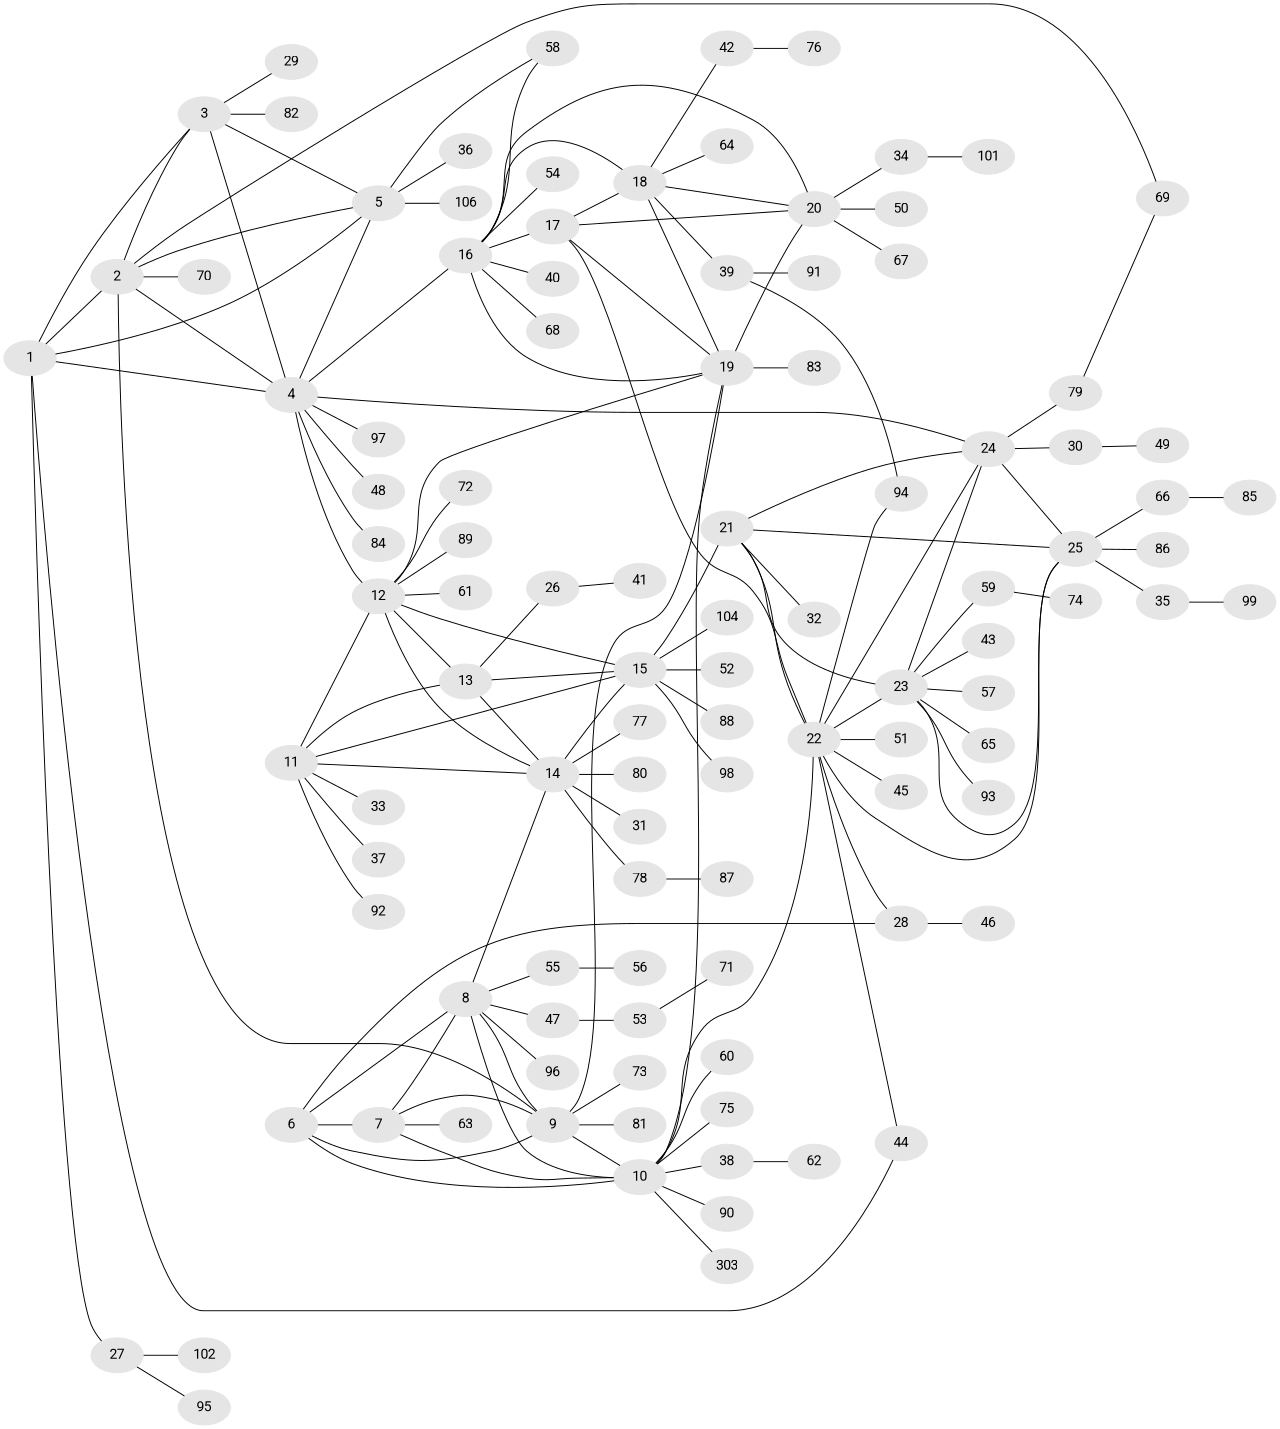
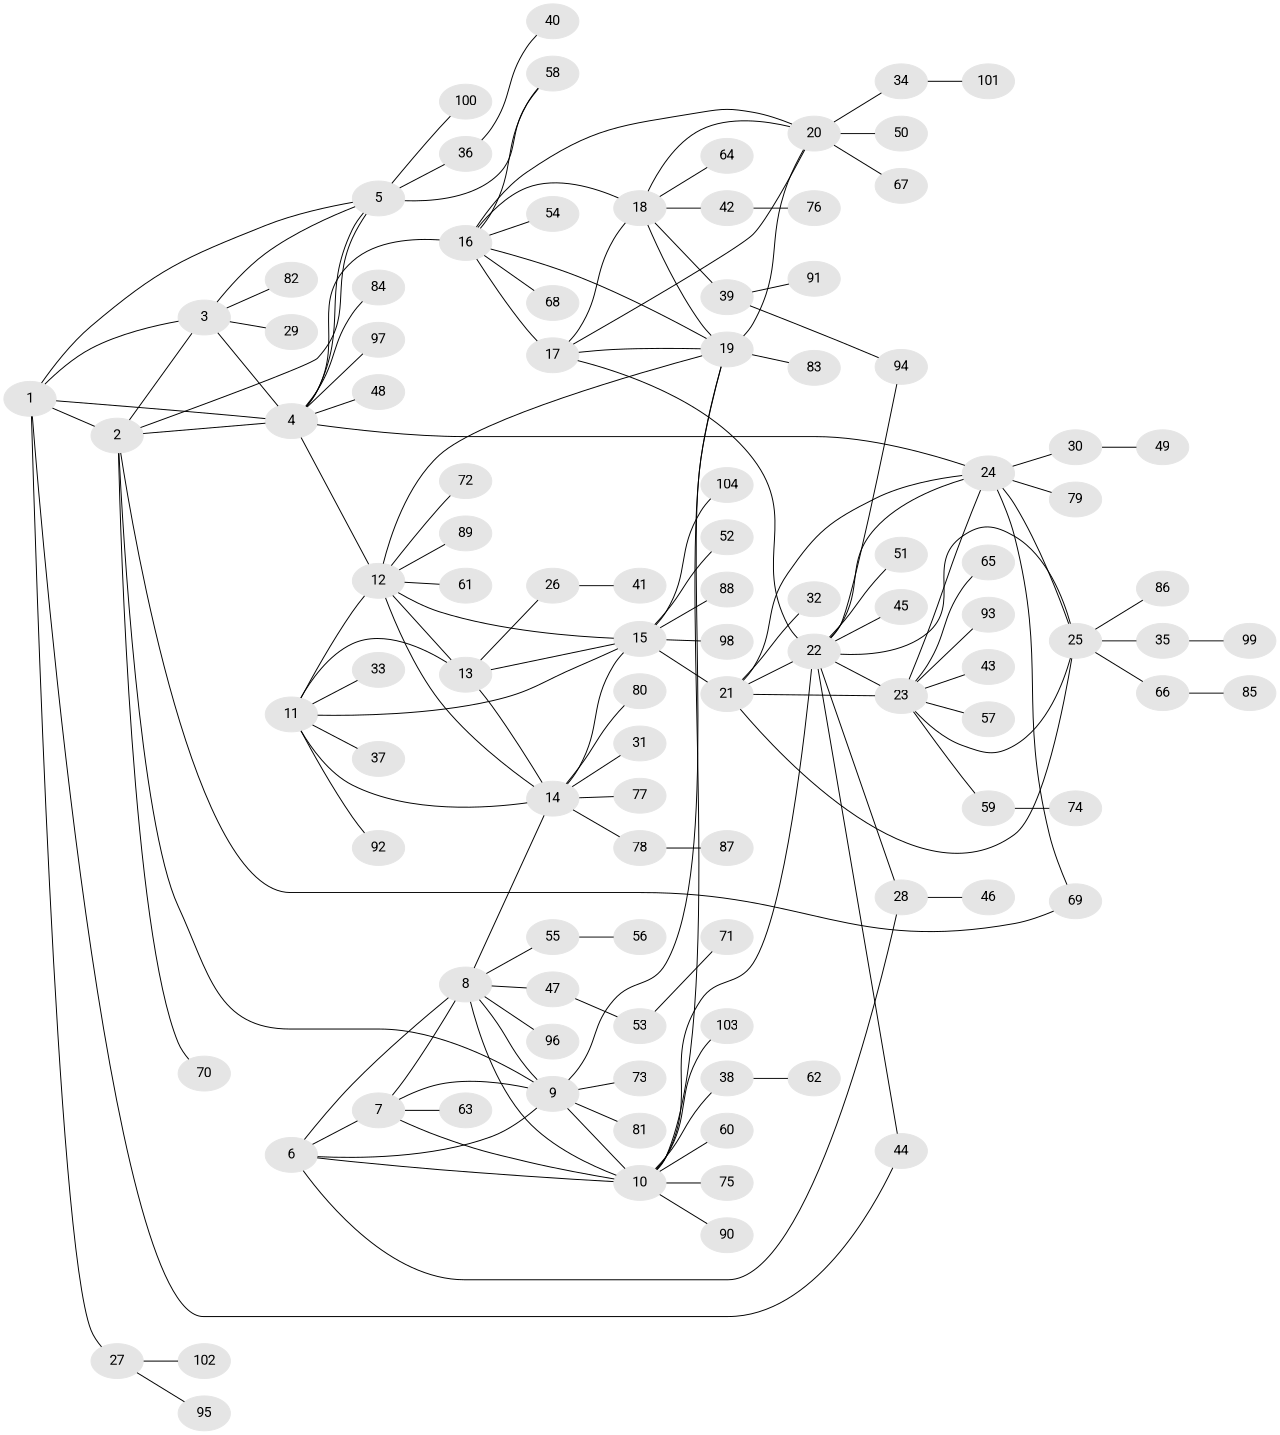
(466, 203) -> (466, 102)
(509, 267) -> (509, 88)
(1119, 296) -> (1032, 687)
(727, 1266) -> (727, 1026)
